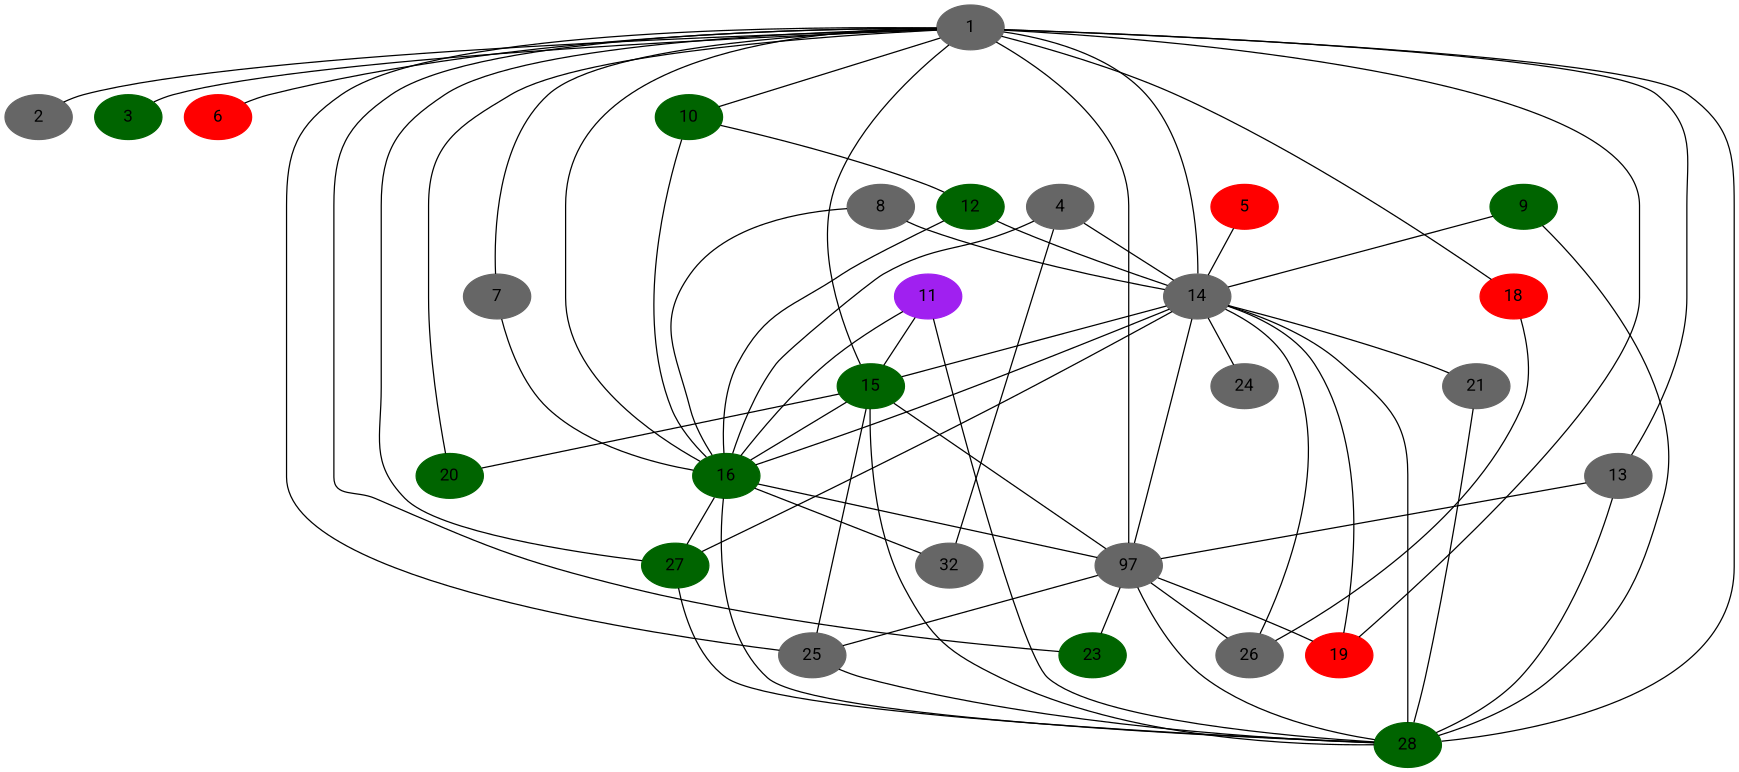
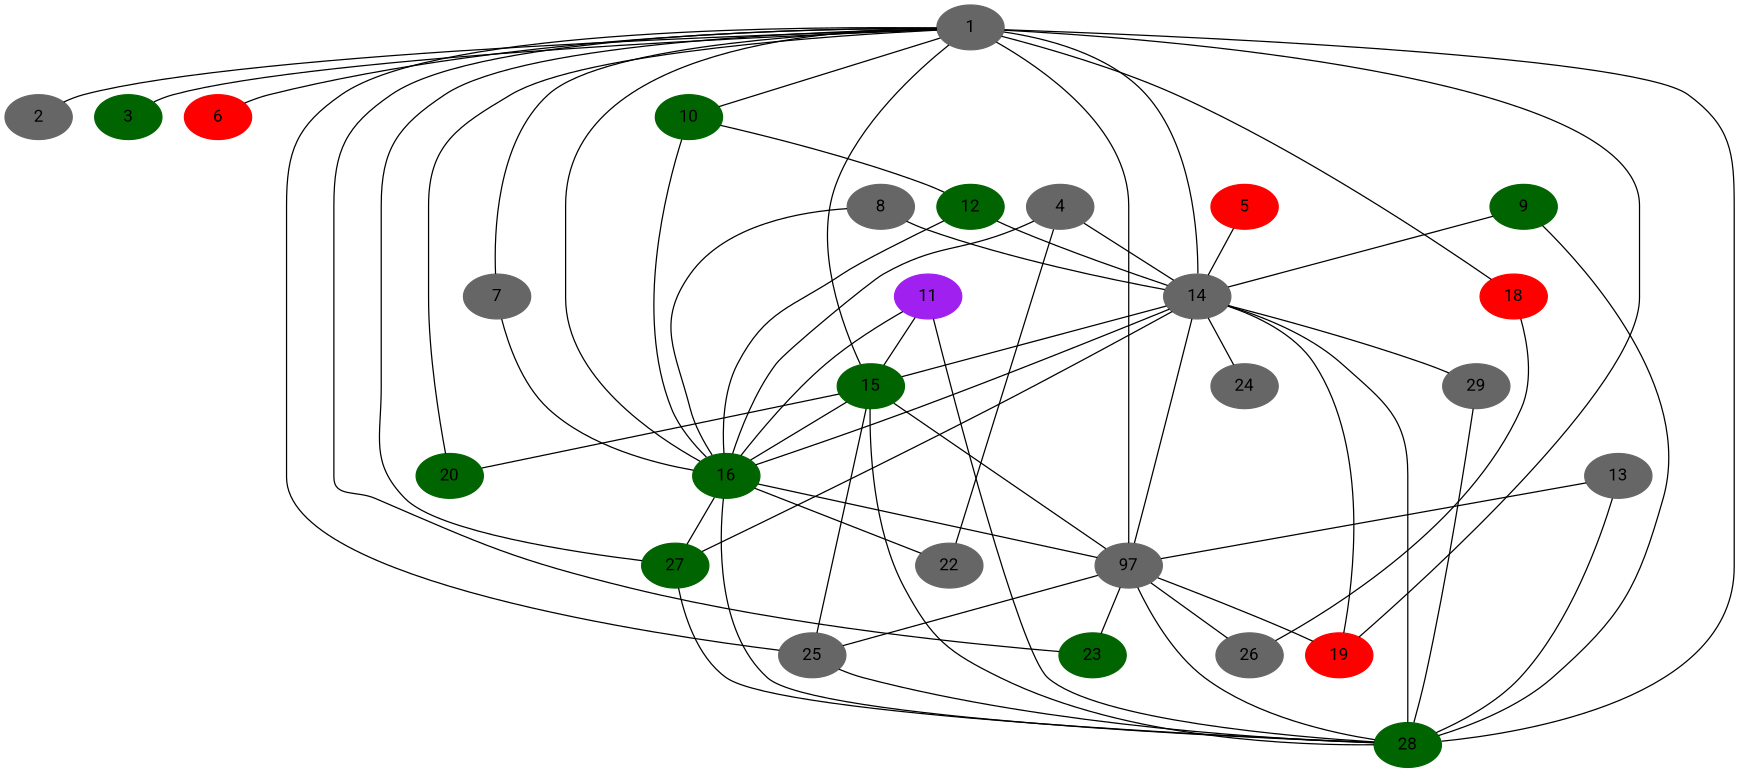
(1649, 91) -> none
(1476, 386) -> (1476, 386)
(1308, 459) -> none
(949, 566) -> (949, 566)
